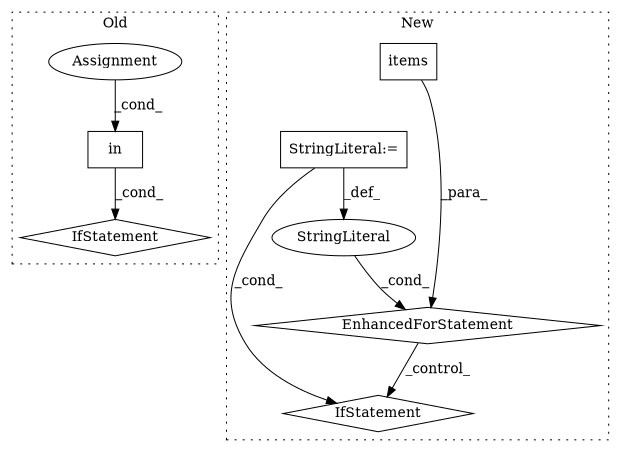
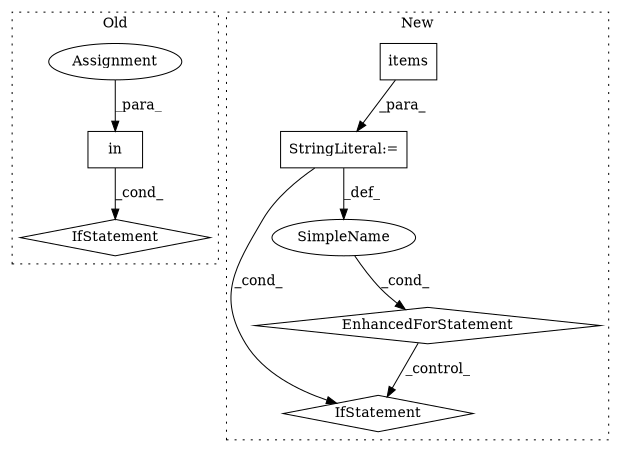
(139, 106) -> (139, 106)
(441, 188) -> (379, 102)
(344, 238) -> (344, 238)
